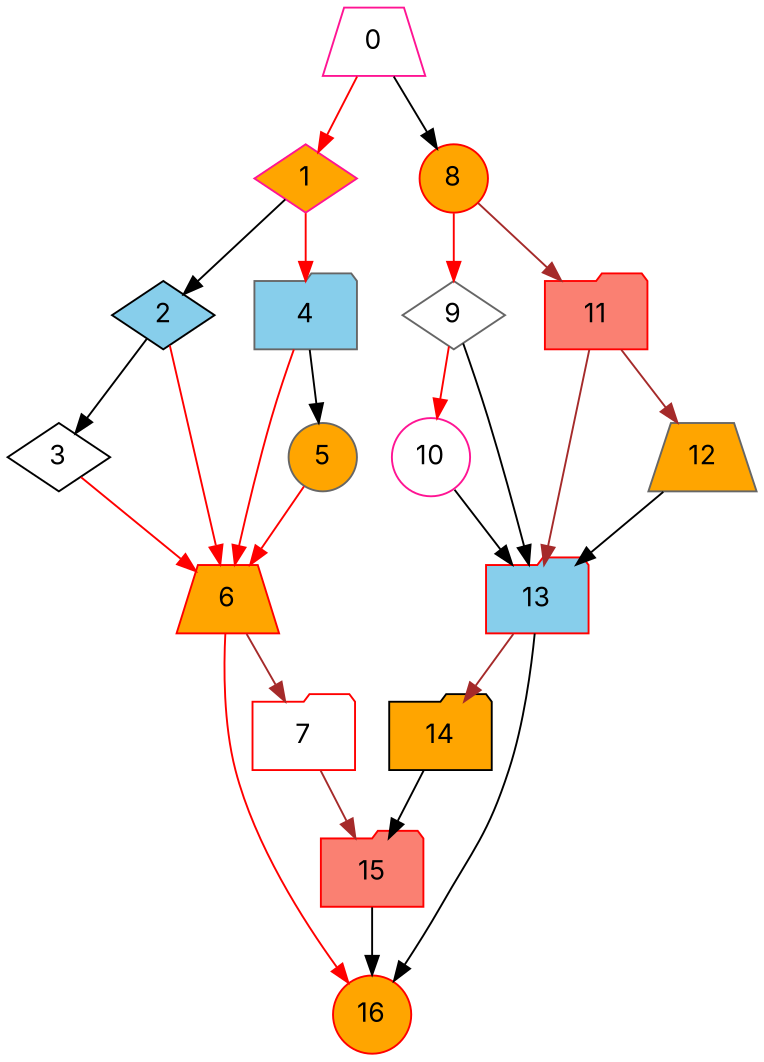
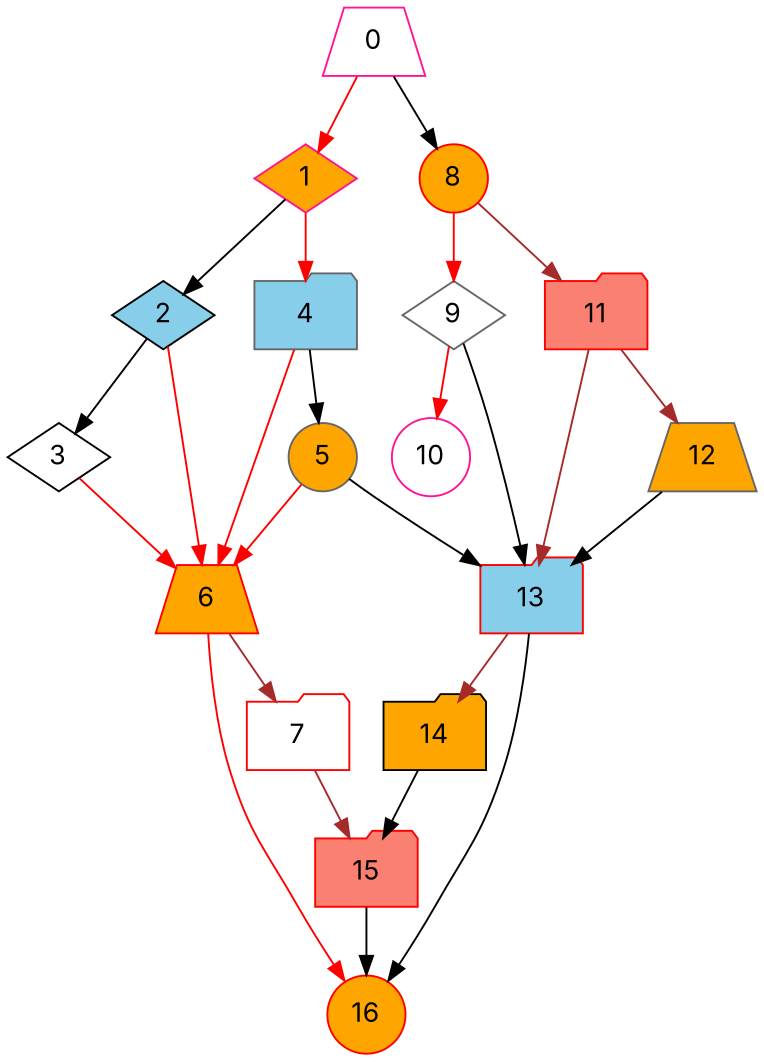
(478, 520) -> (406, 518)
